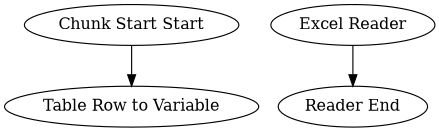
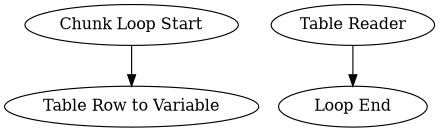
(132, 25) -> (132, 25)
(353, 25) -> (353, 25)
(353, 107) -> (353, 107)
